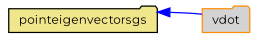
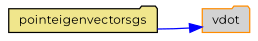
(186, 13) -> (173, 29)
